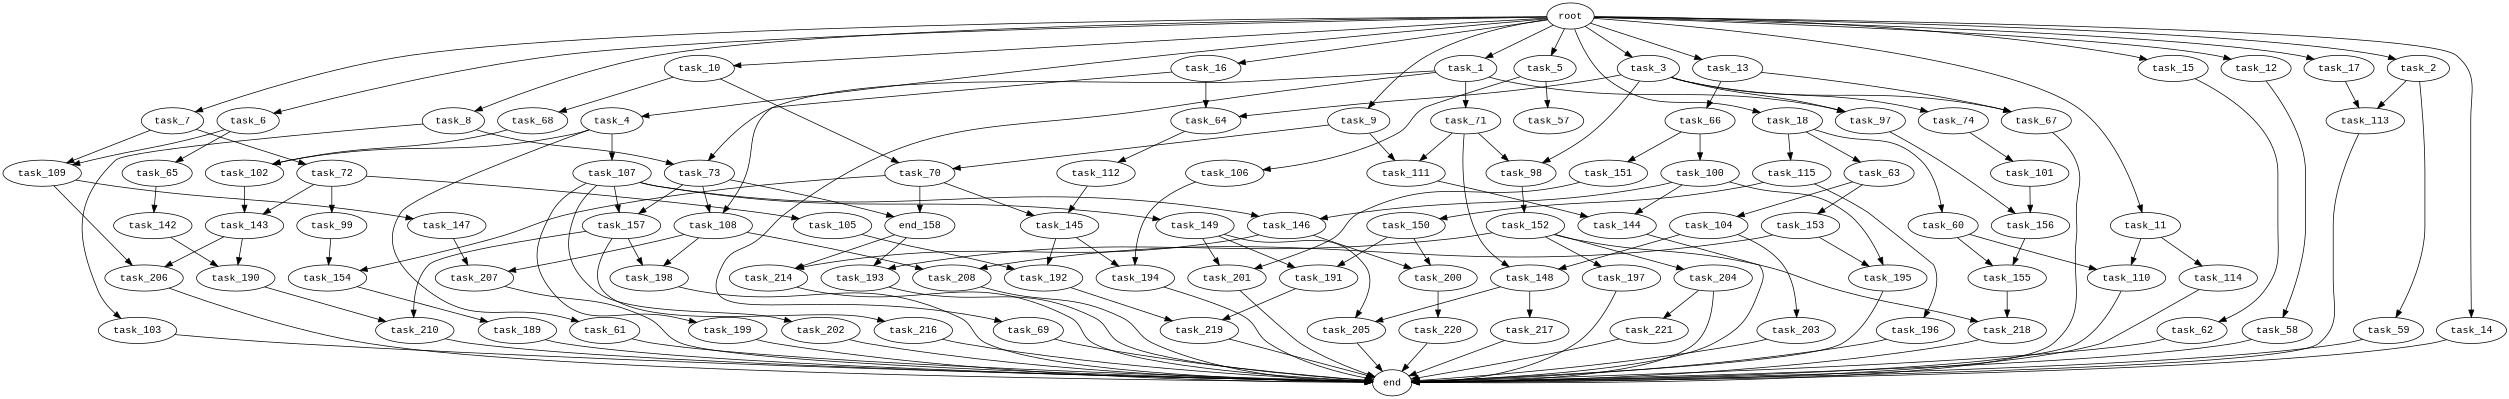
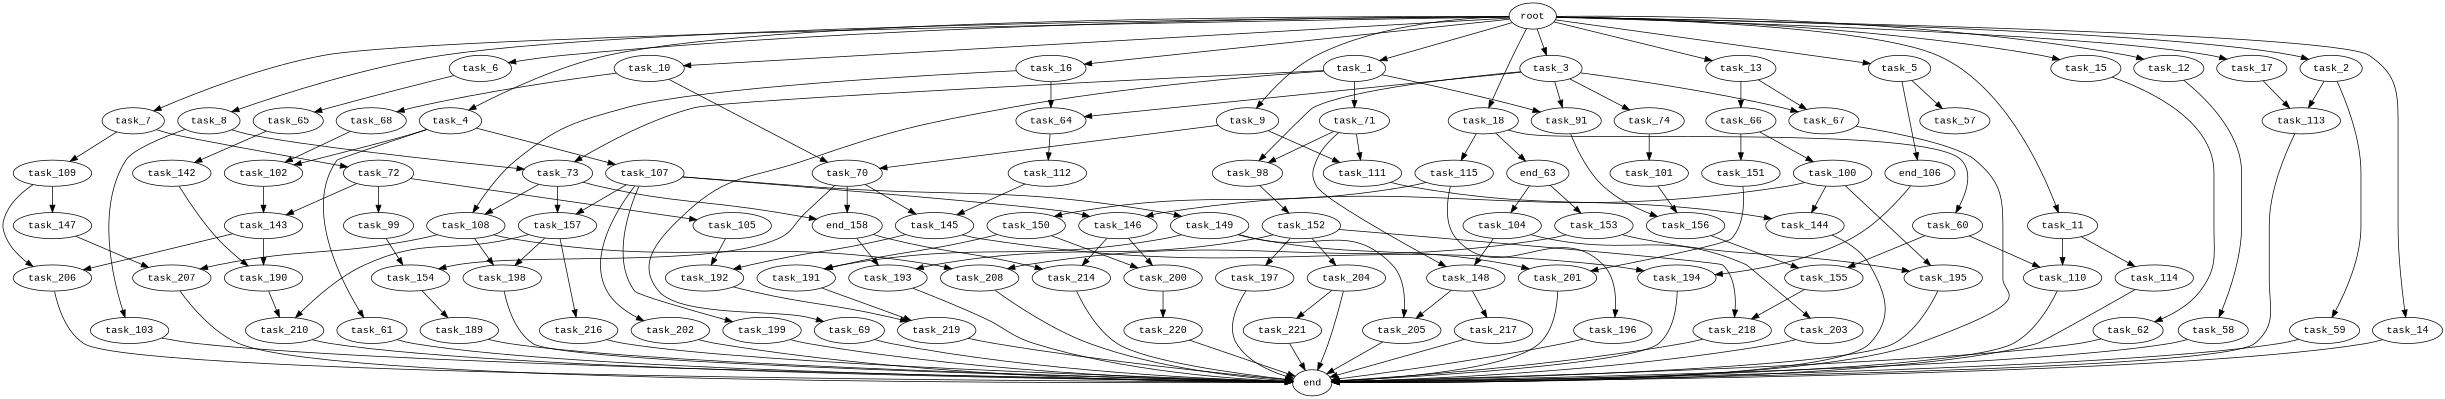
(1870, 121) -> (1566, 121)
(160, 146) -> none
(1225, 173) -> (1920, 173)
(1879, 173) -> (1538, 173)
